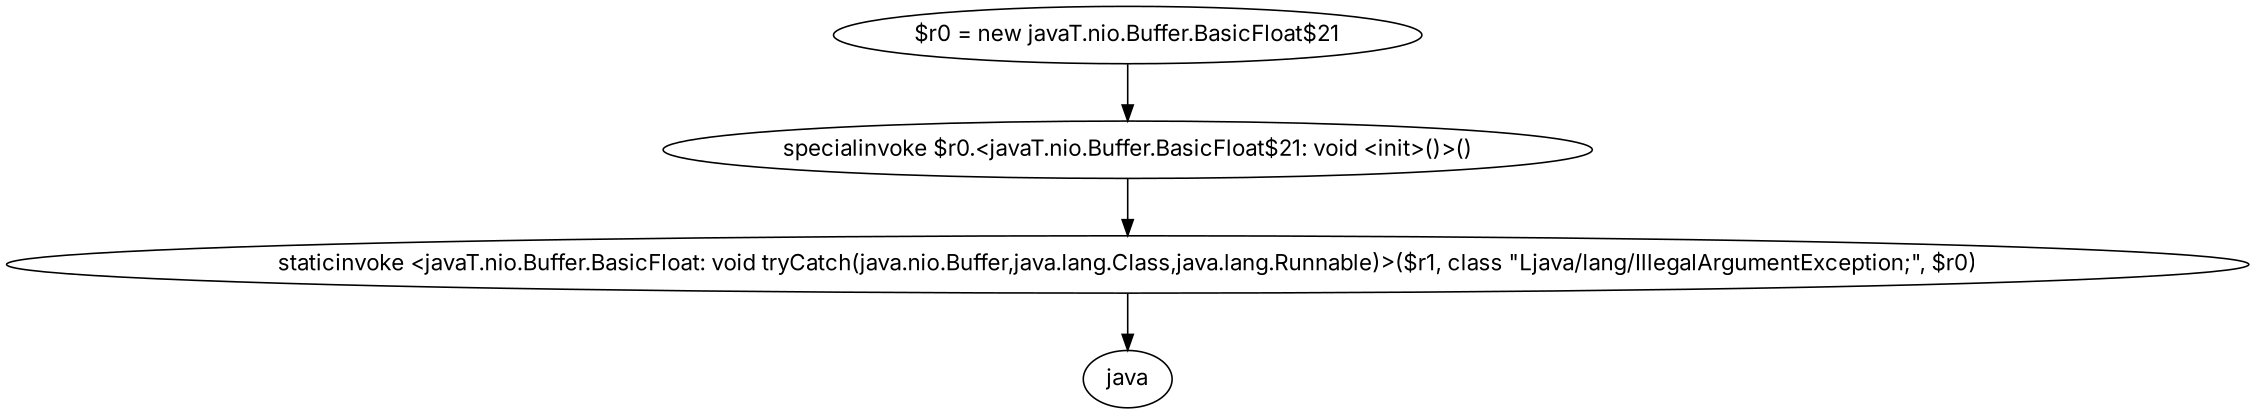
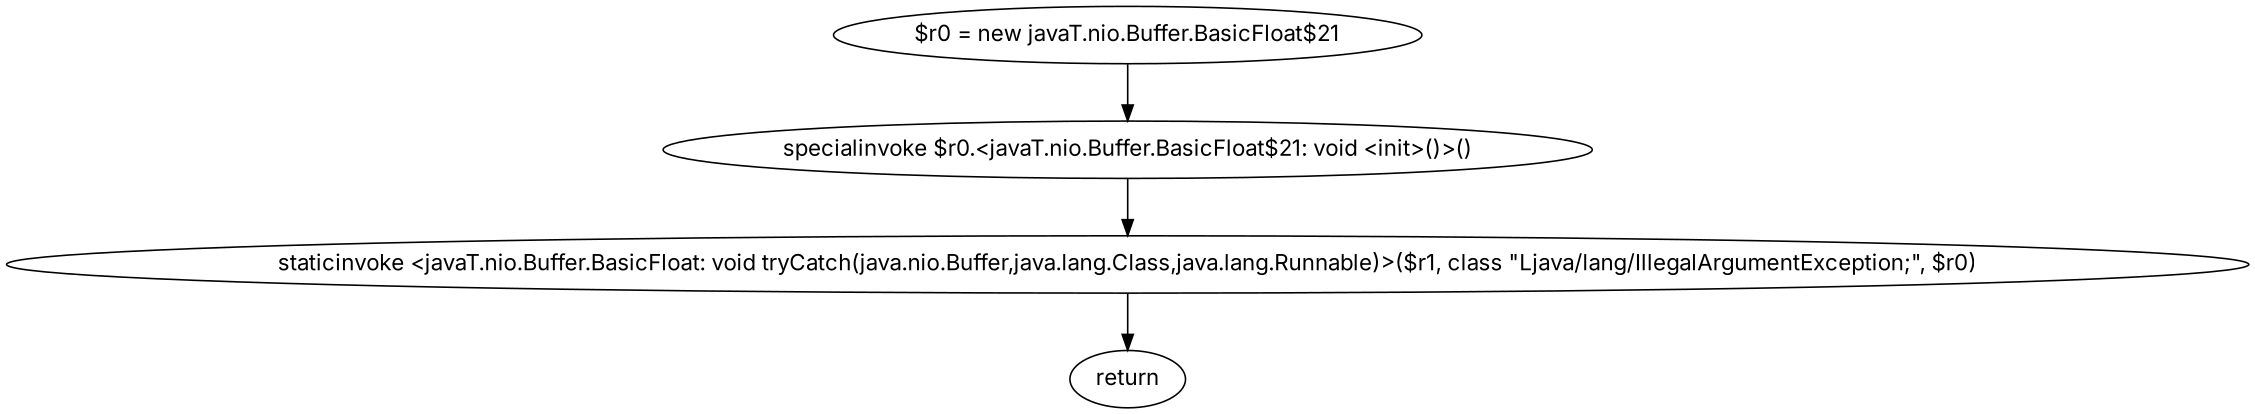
(1128, 379) -> (1128, 379)
